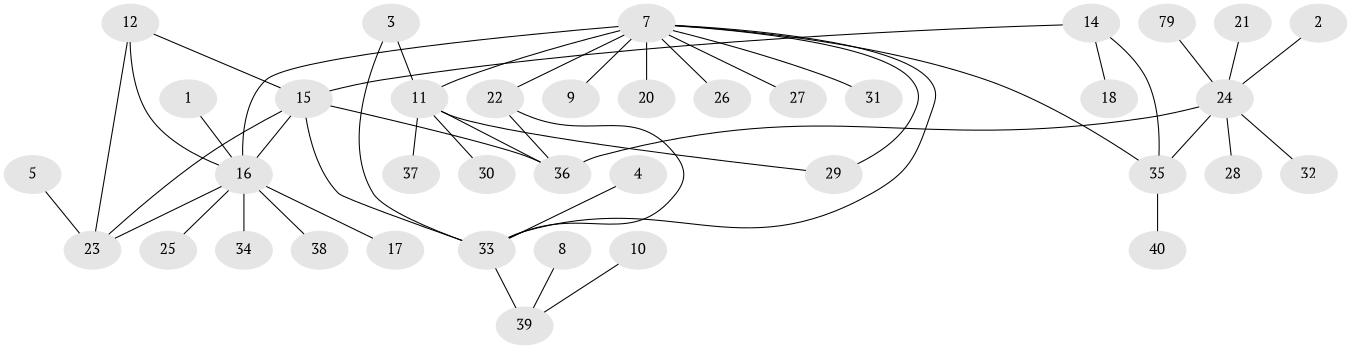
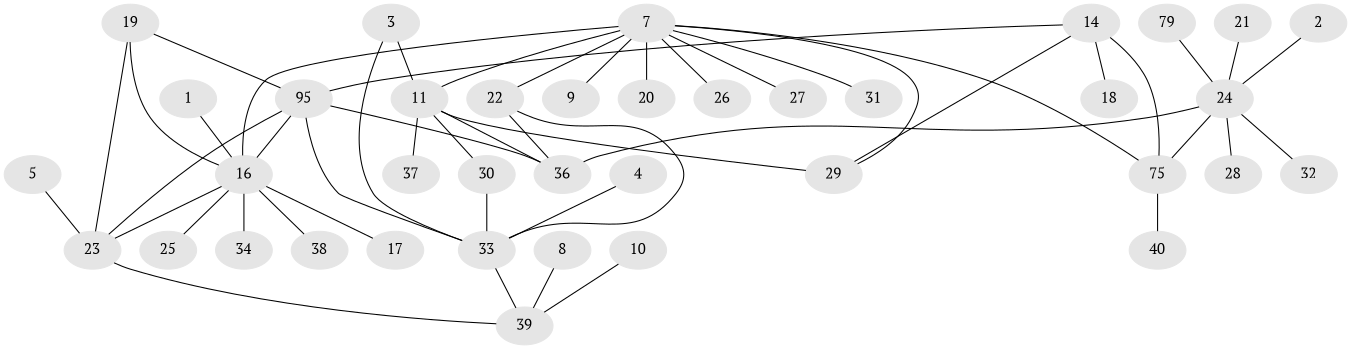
(130, 23) -> (130, 23)
(304, 99) -> (304, 99)
none -> (963, 99)
(1158, 175) -> (1158, 175)
(885, 186) -> (487, 212)
none -> (303, 305)
